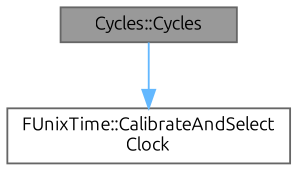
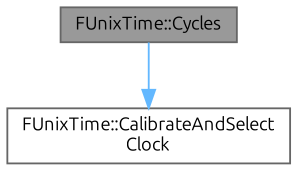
(149, 25) -> (149, 25)
